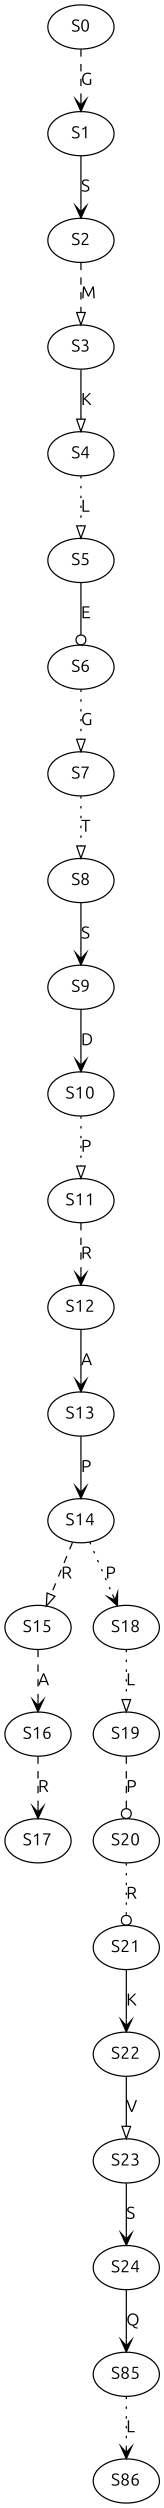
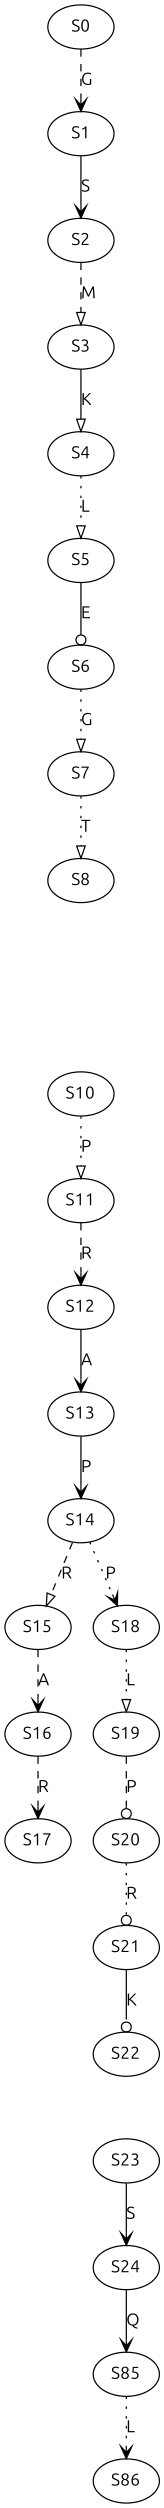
(81, 987) -> none
(126, 1995) -> (126, 1995)
(126, 2101) -> none
